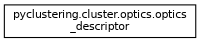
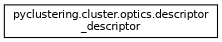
(100, 21) -> (111, 21)
